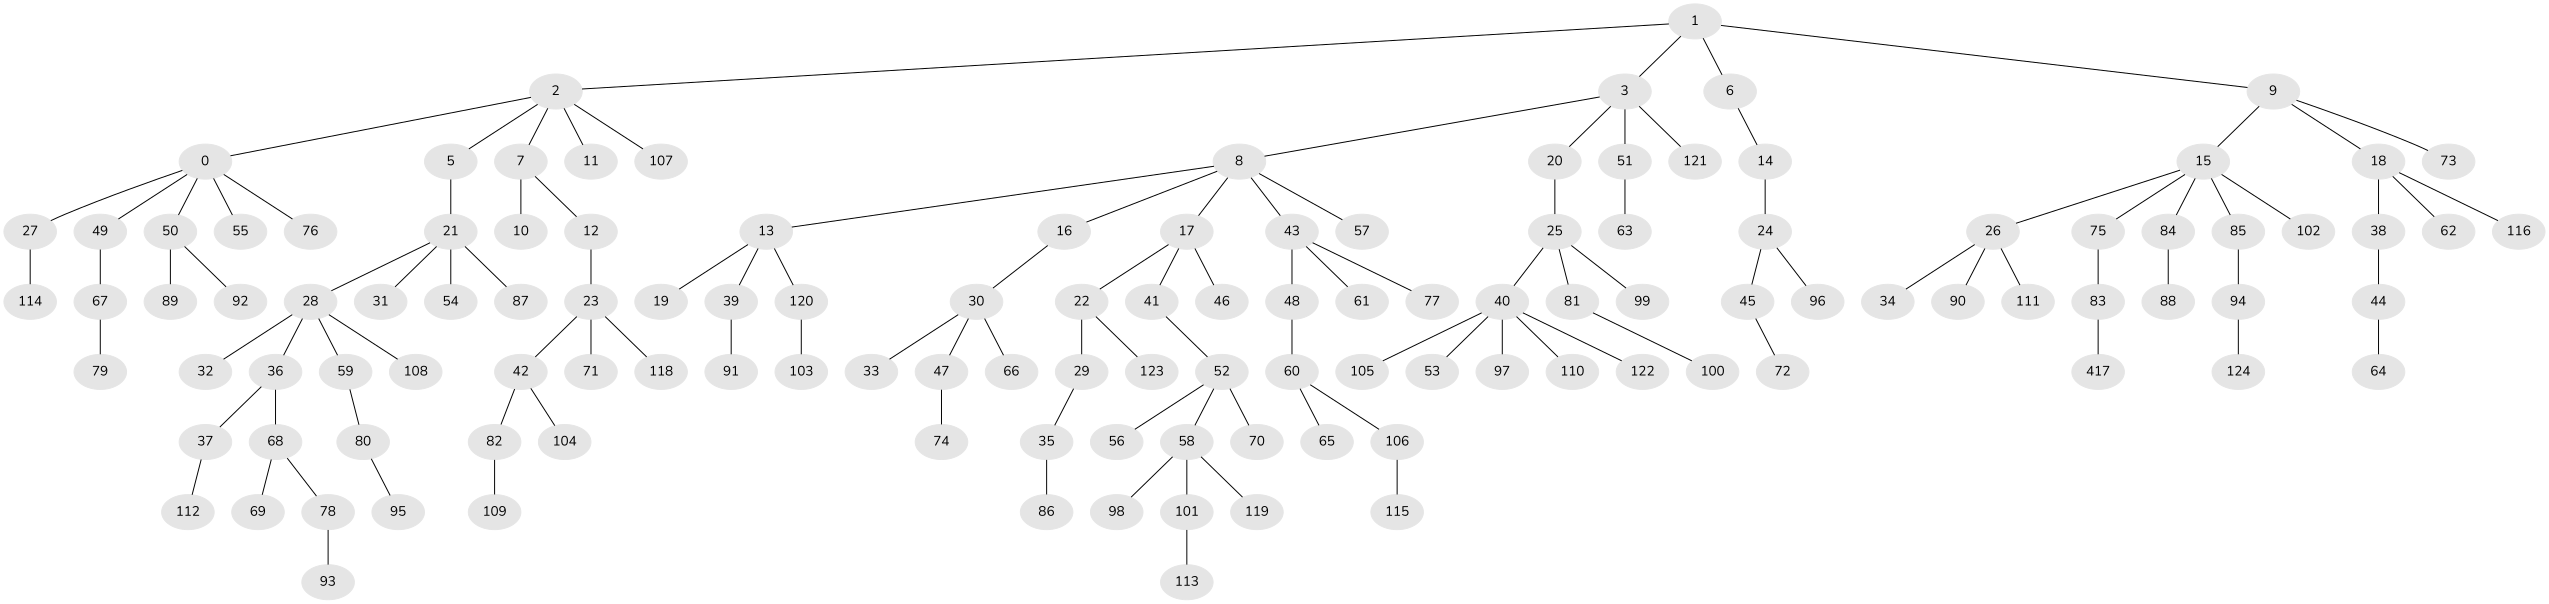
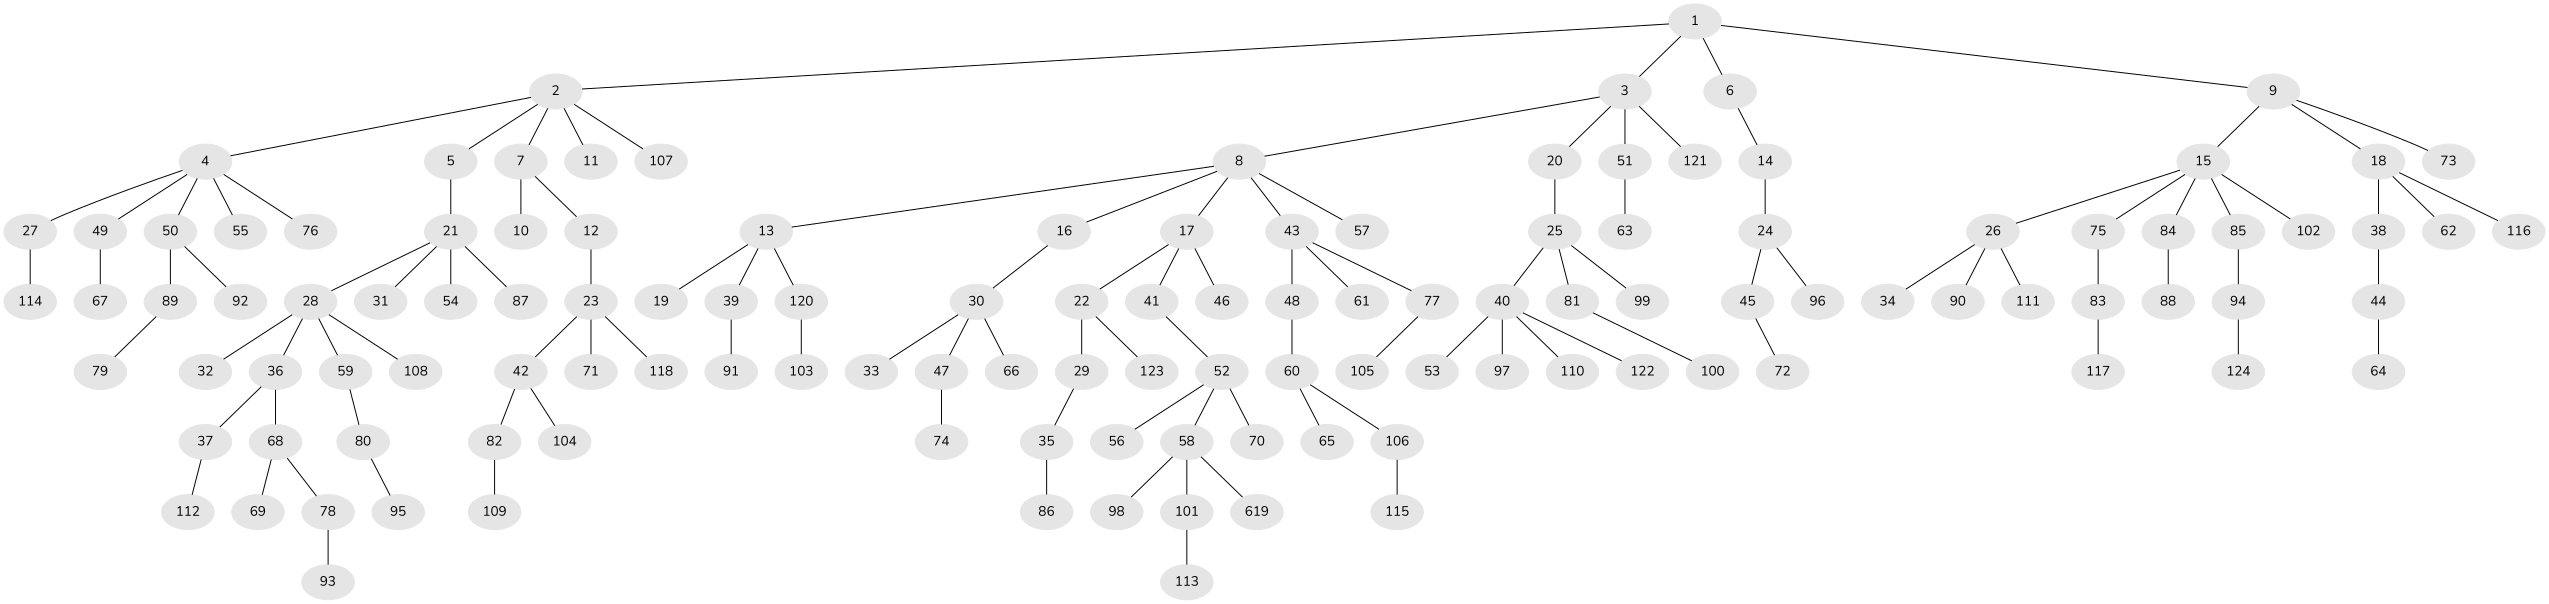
(205, 162) -> (205, 162)
(100, 337) -> (135, 337)
(1432, 337) -> (1397, 337)
(2098, 372) -> (2098, 372)
(1257, 512) -> (1257, 512)
